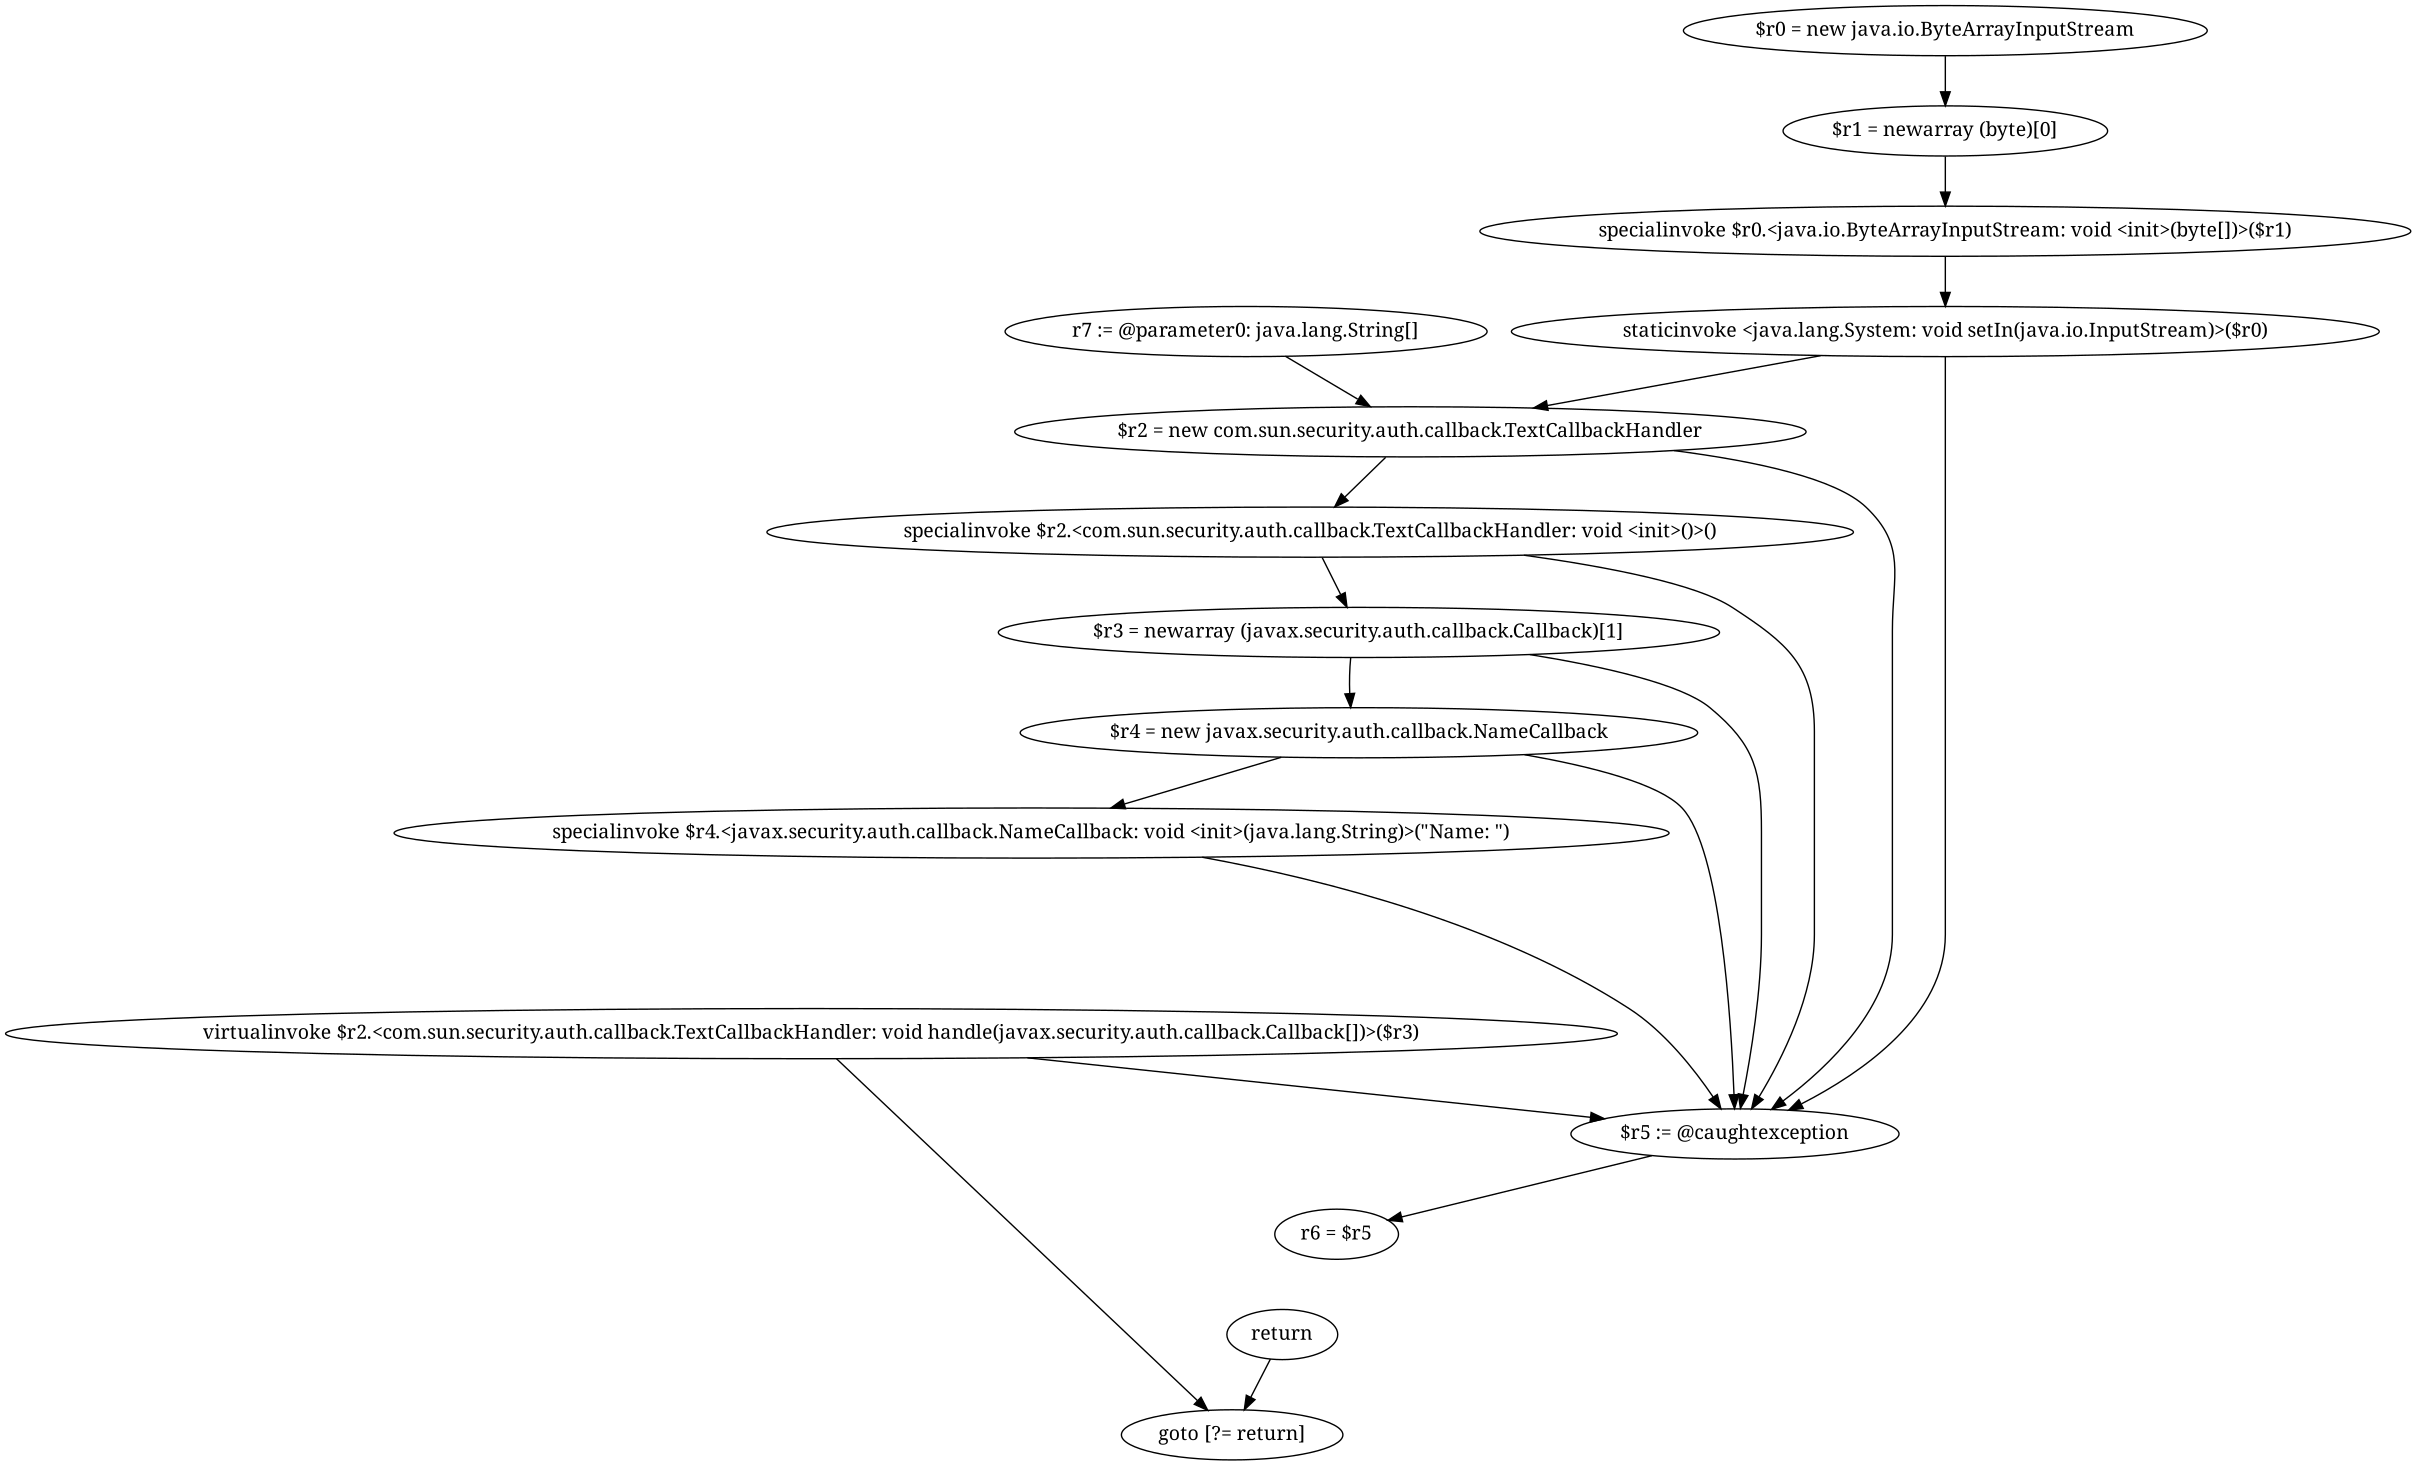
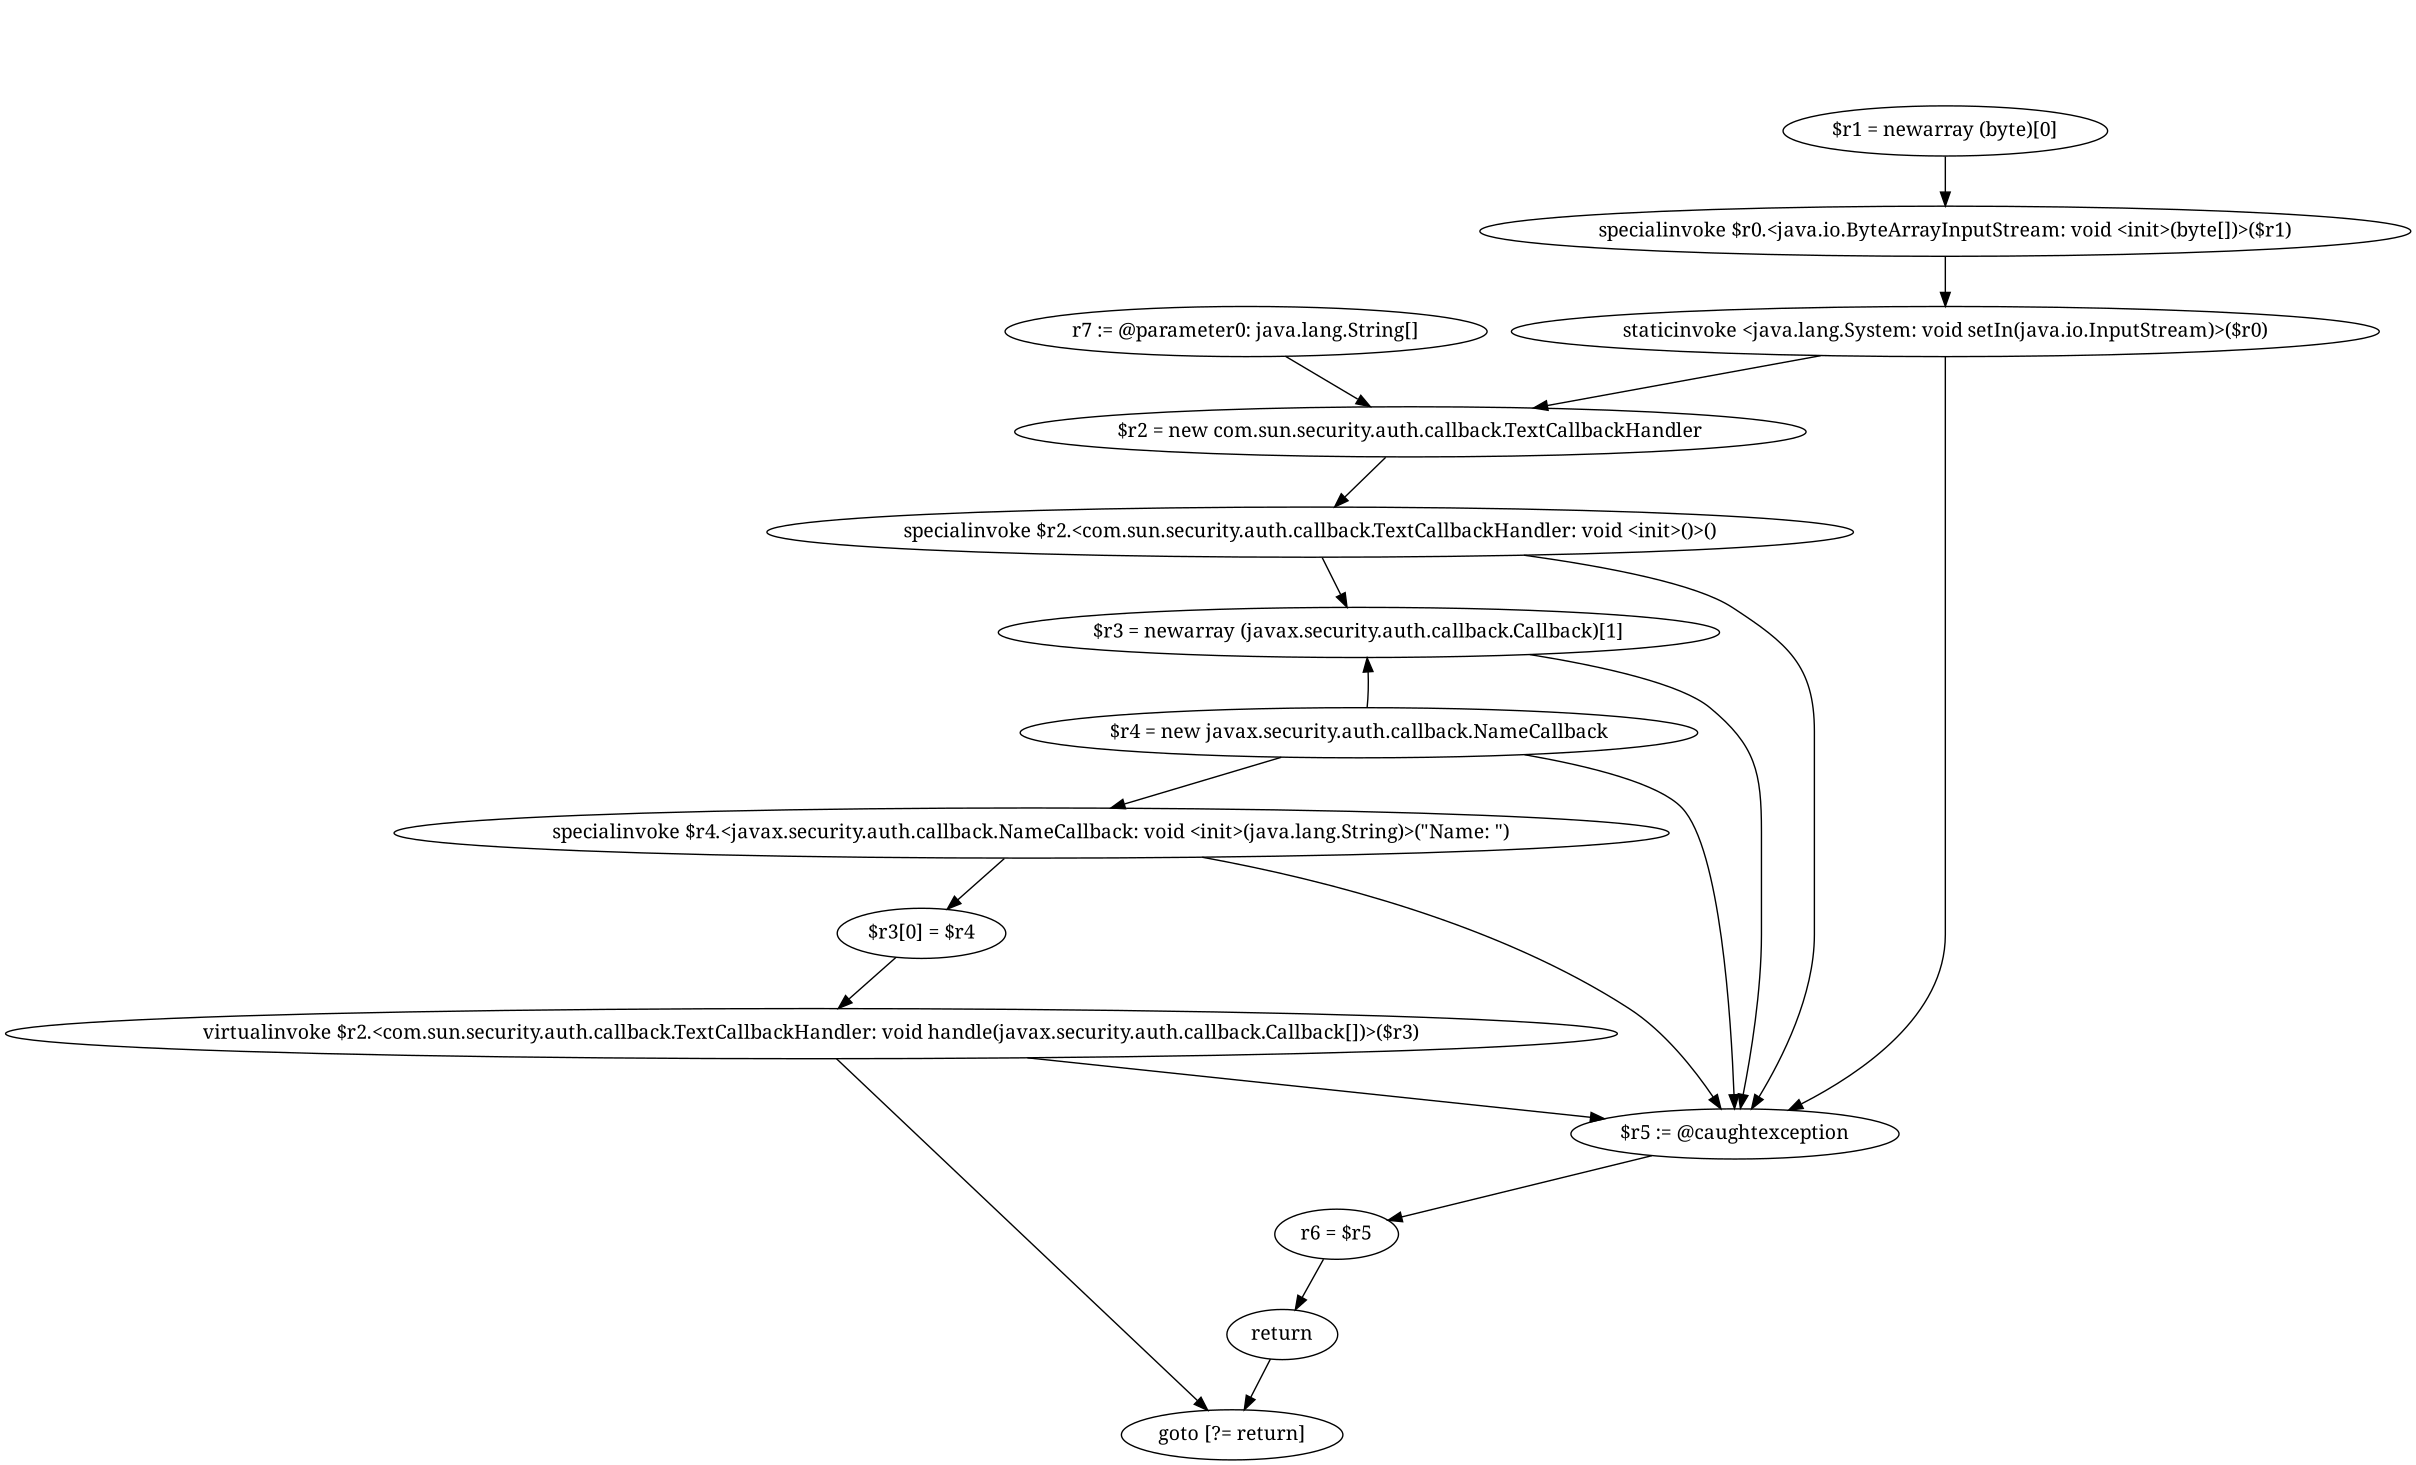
(1945, 31) -> none
(1350, 676) -> (1368, 690)
(1892, 718) -> none
none -> (922, 933)
none -> (1313, 1278)
